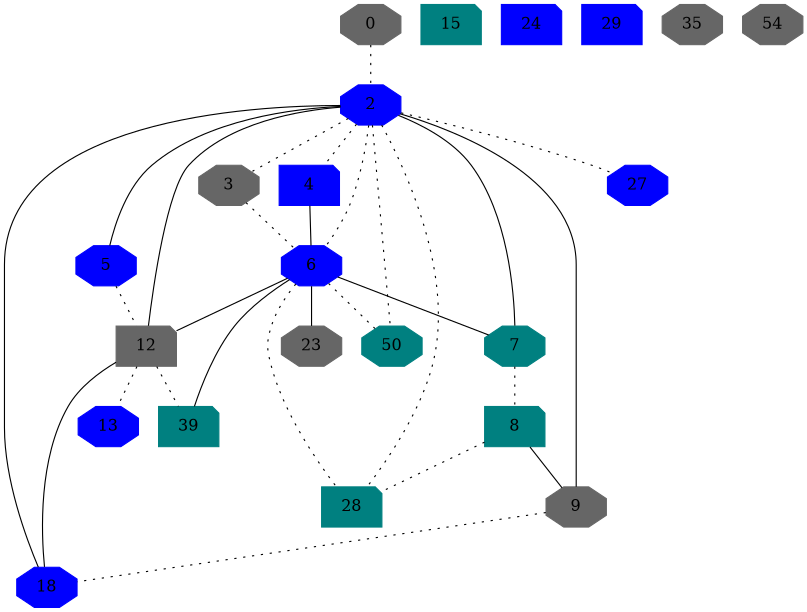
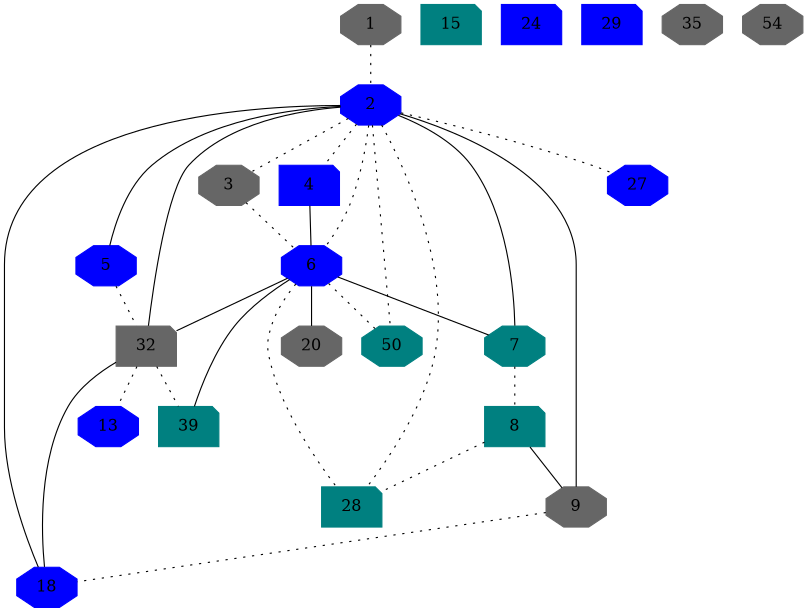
(371, 25) -> (371, 25)
(146, 346) -> (146, 346)
(312, 346) -> (312, 346)
